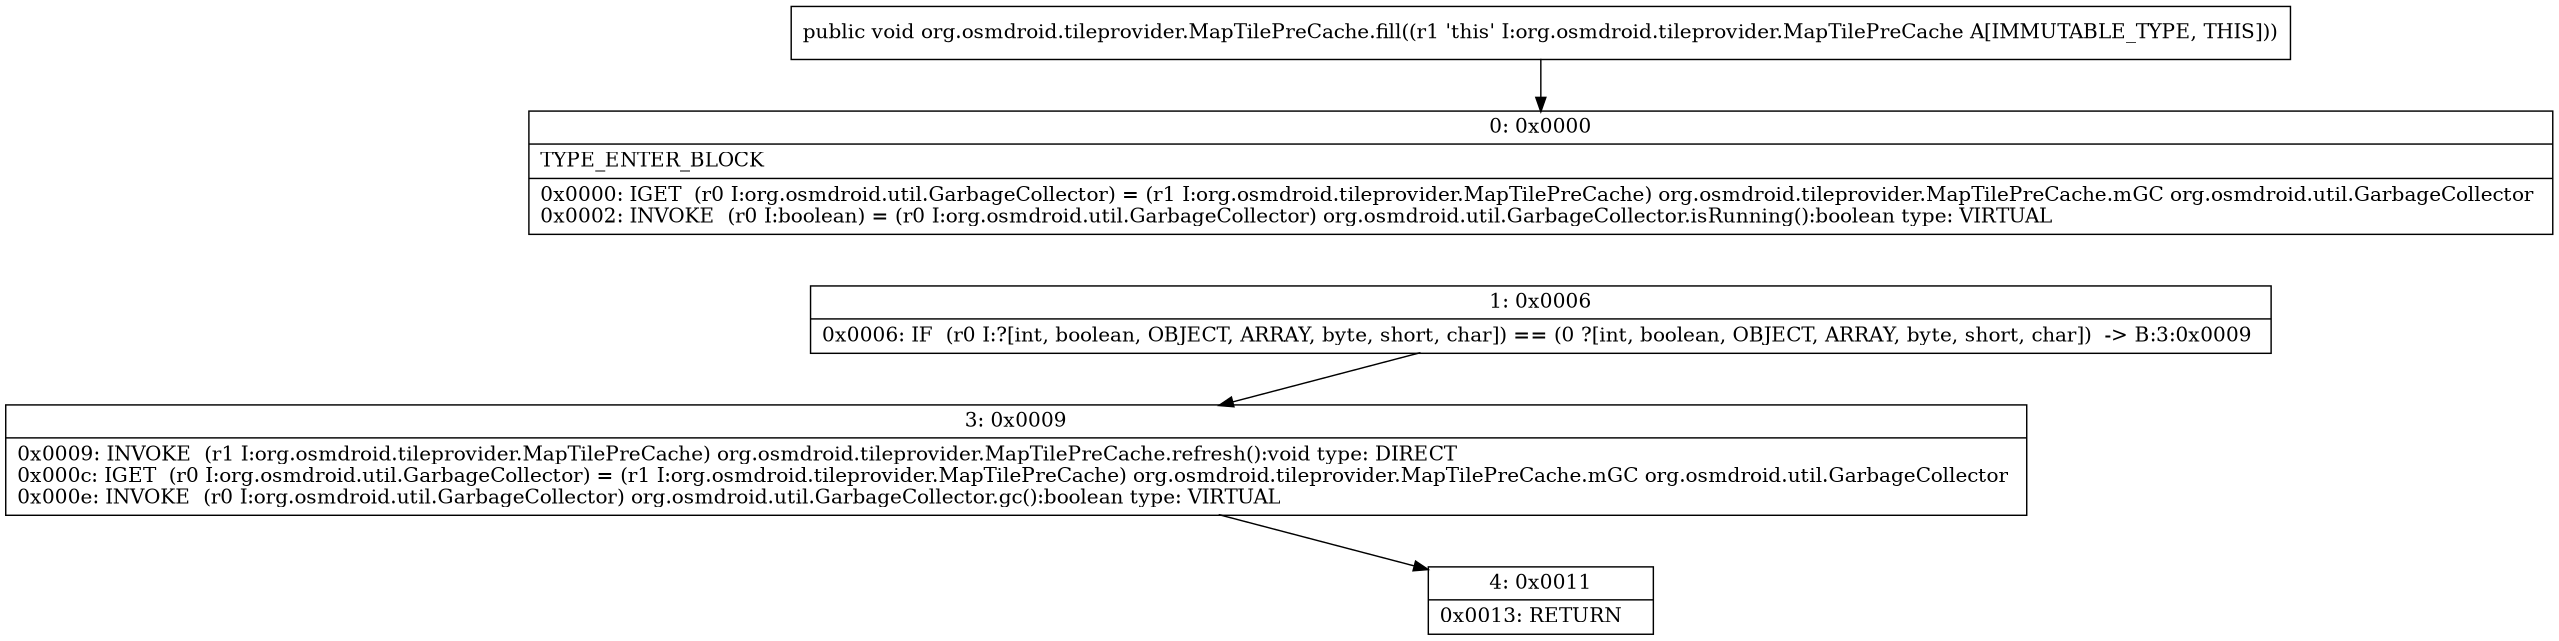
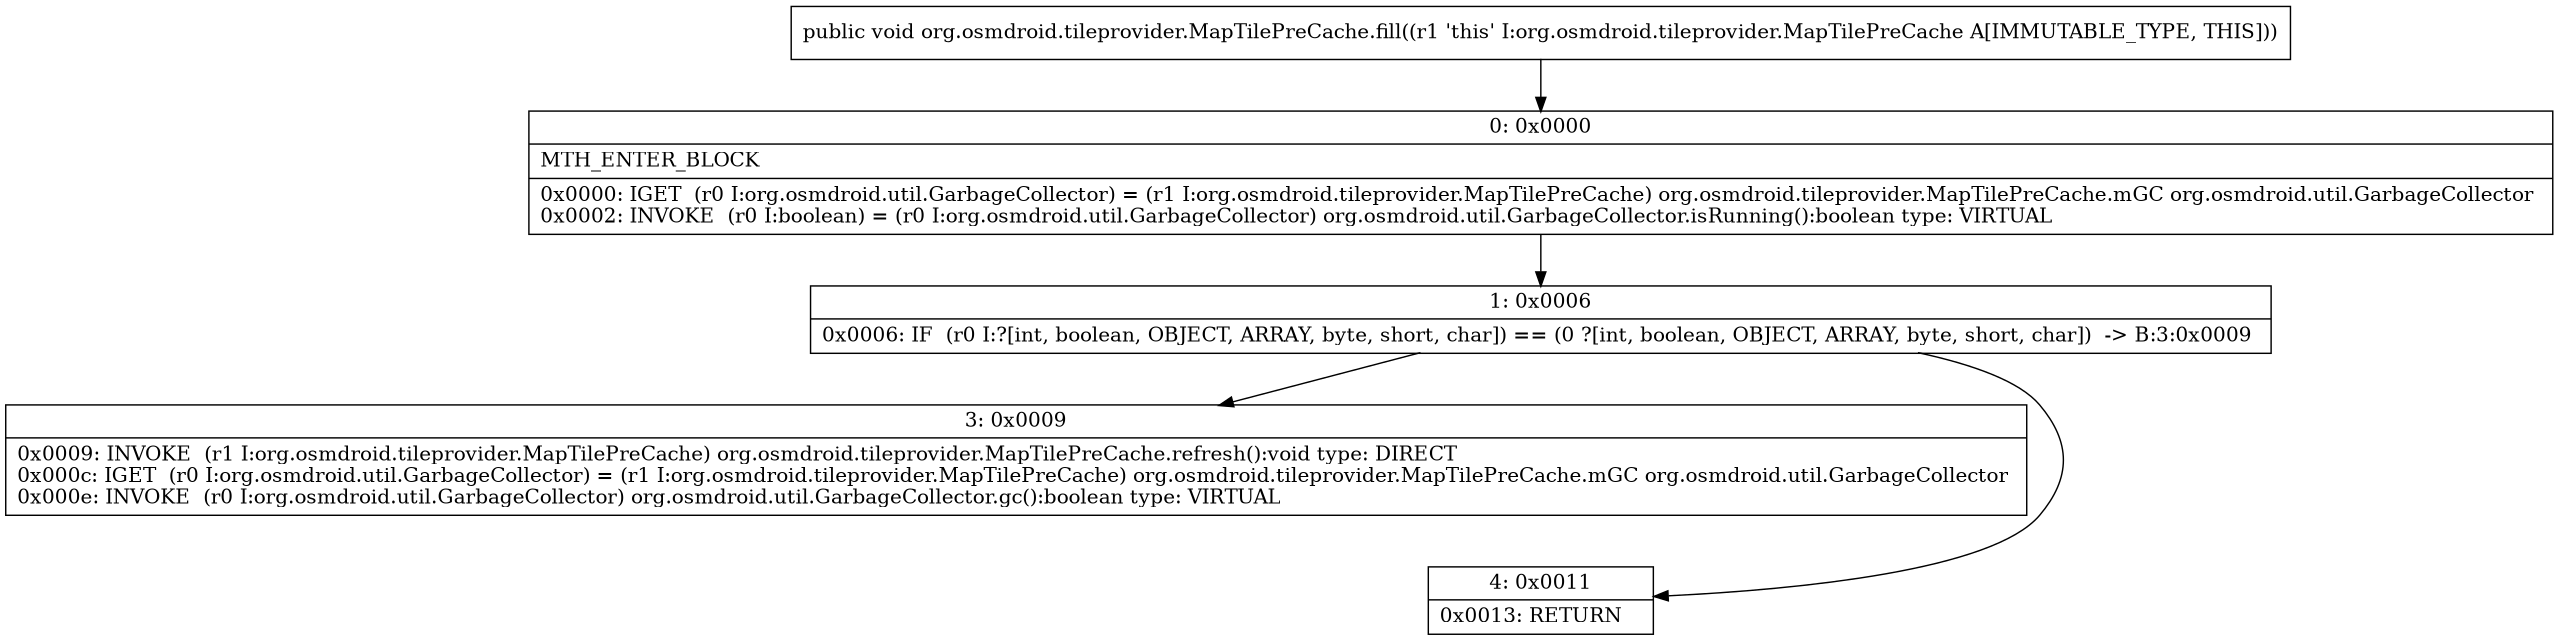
(653, 161) -> (651, 161)
none -> (1541, 253)
(1316, 540) -> (1985, 548)
